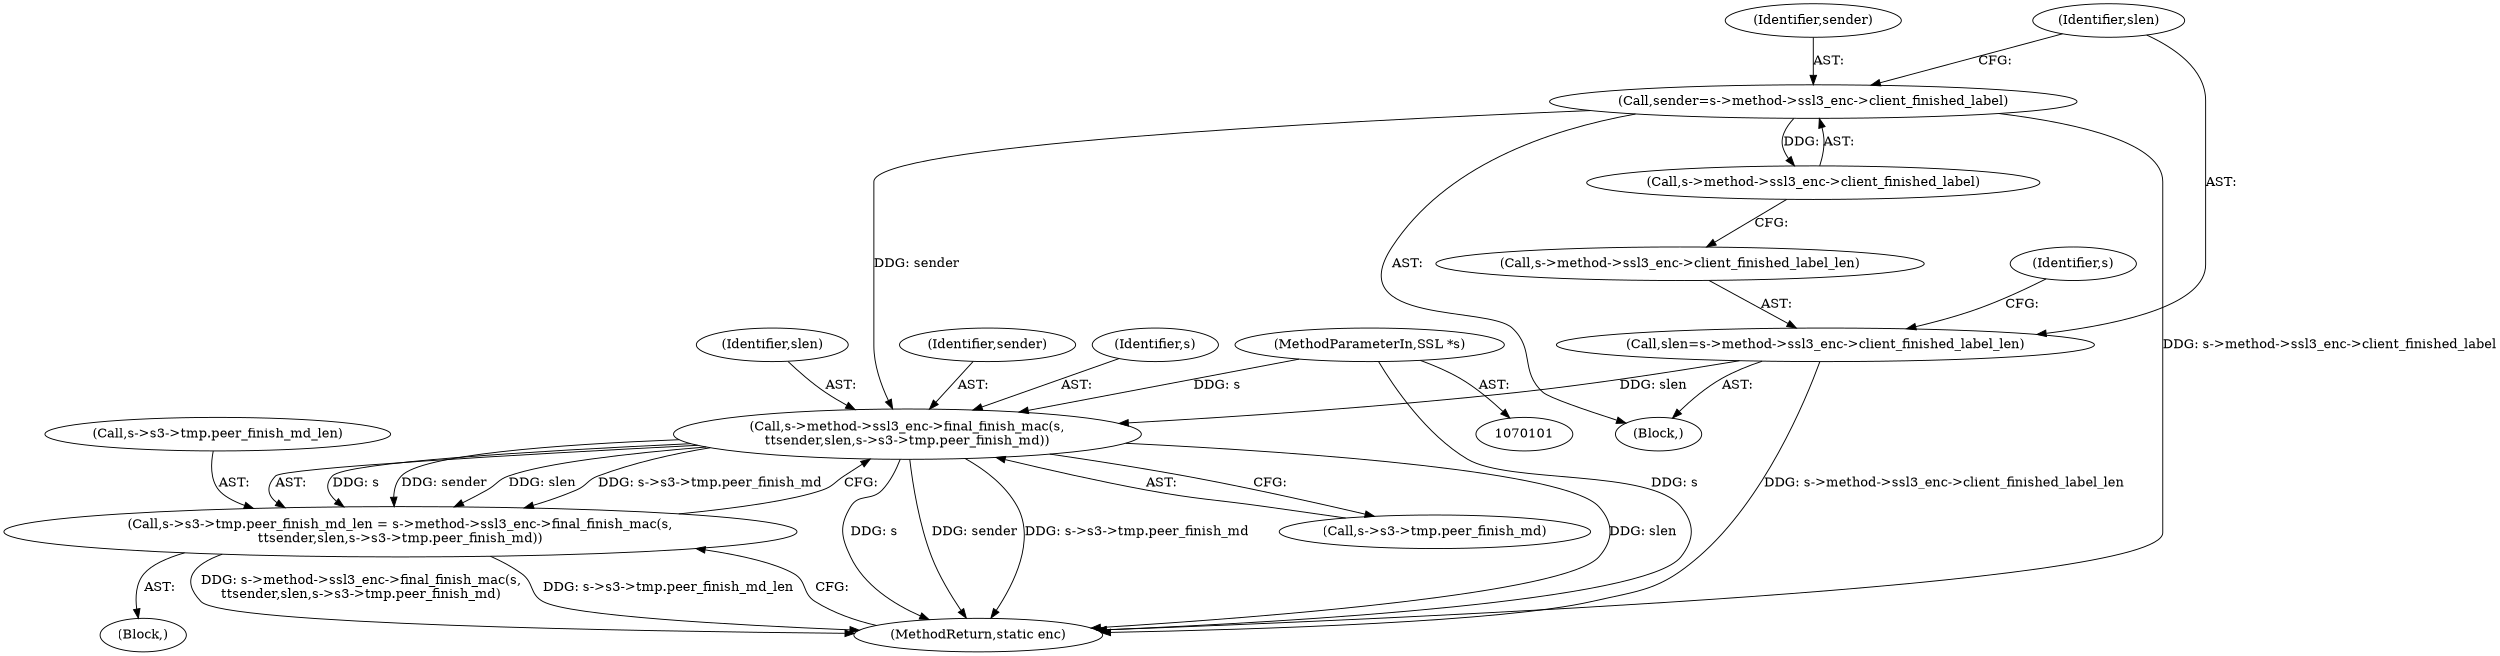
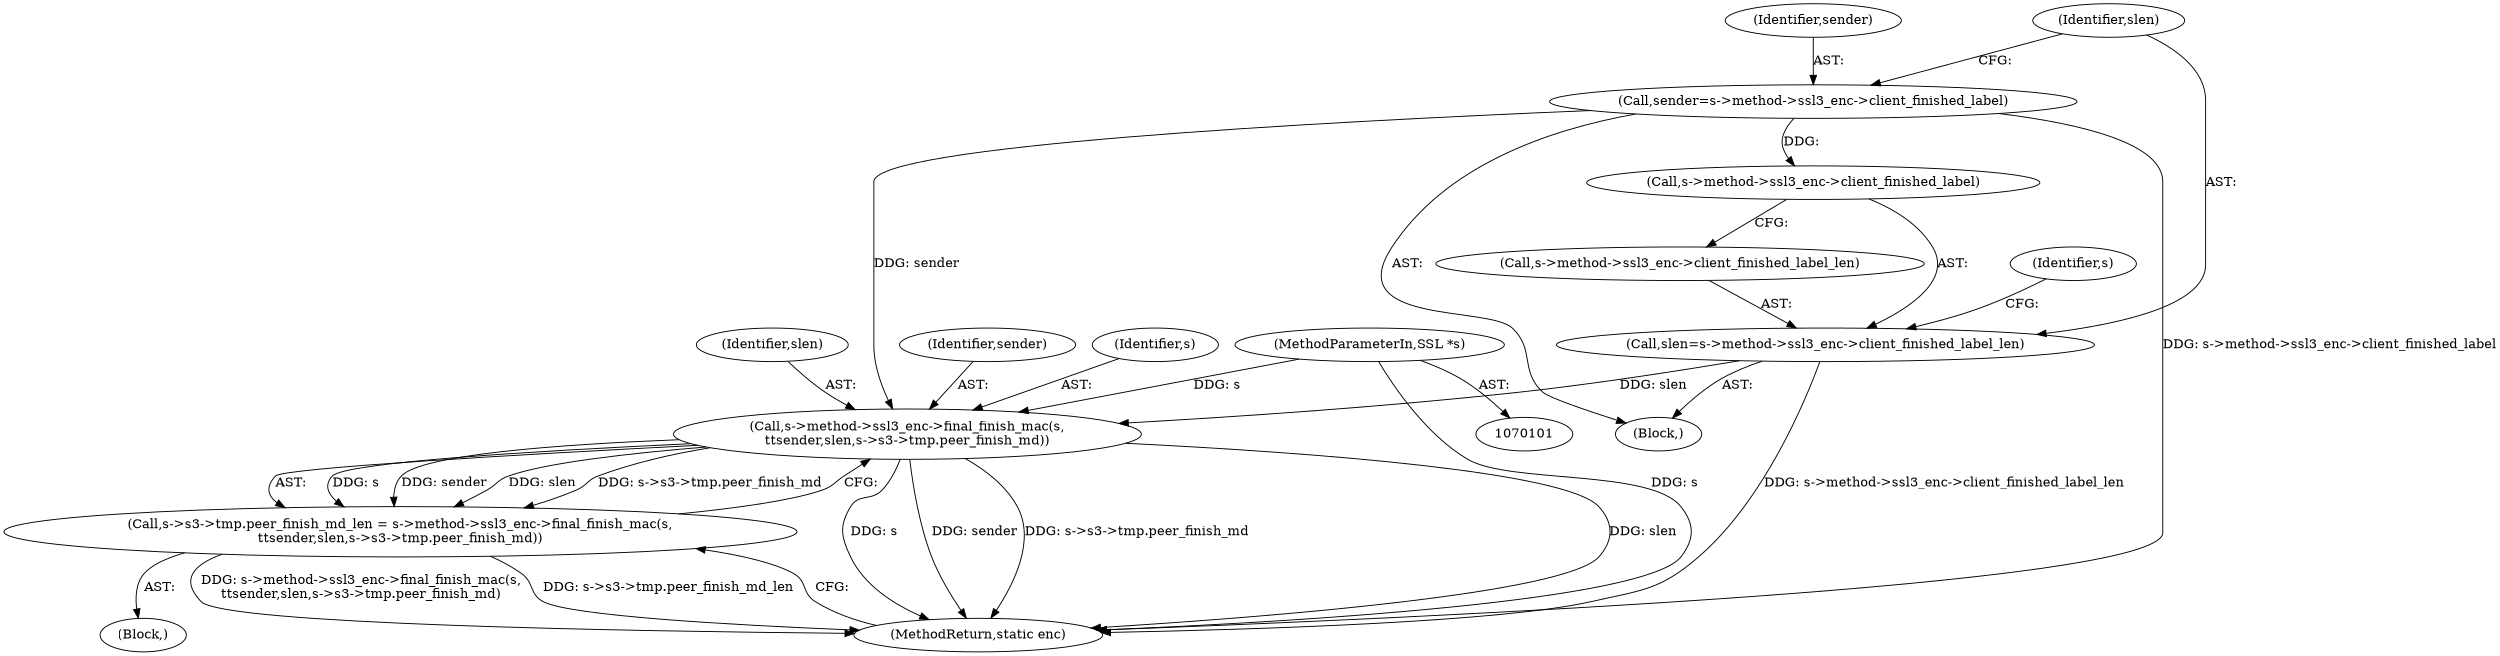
(1824, 147) -> (1937, 260)
(218, 434) -> none
(1435, 532) -> none
